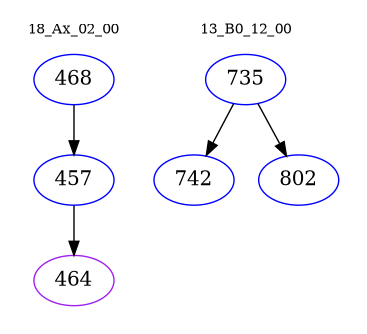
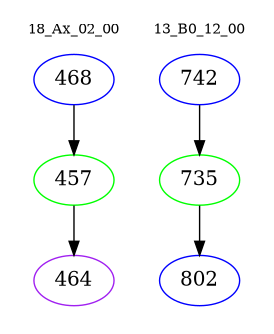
(246, 80) -> (200, 180)
(223, 123) -> (200, 123)
(74, 180) -> (74, 180)
